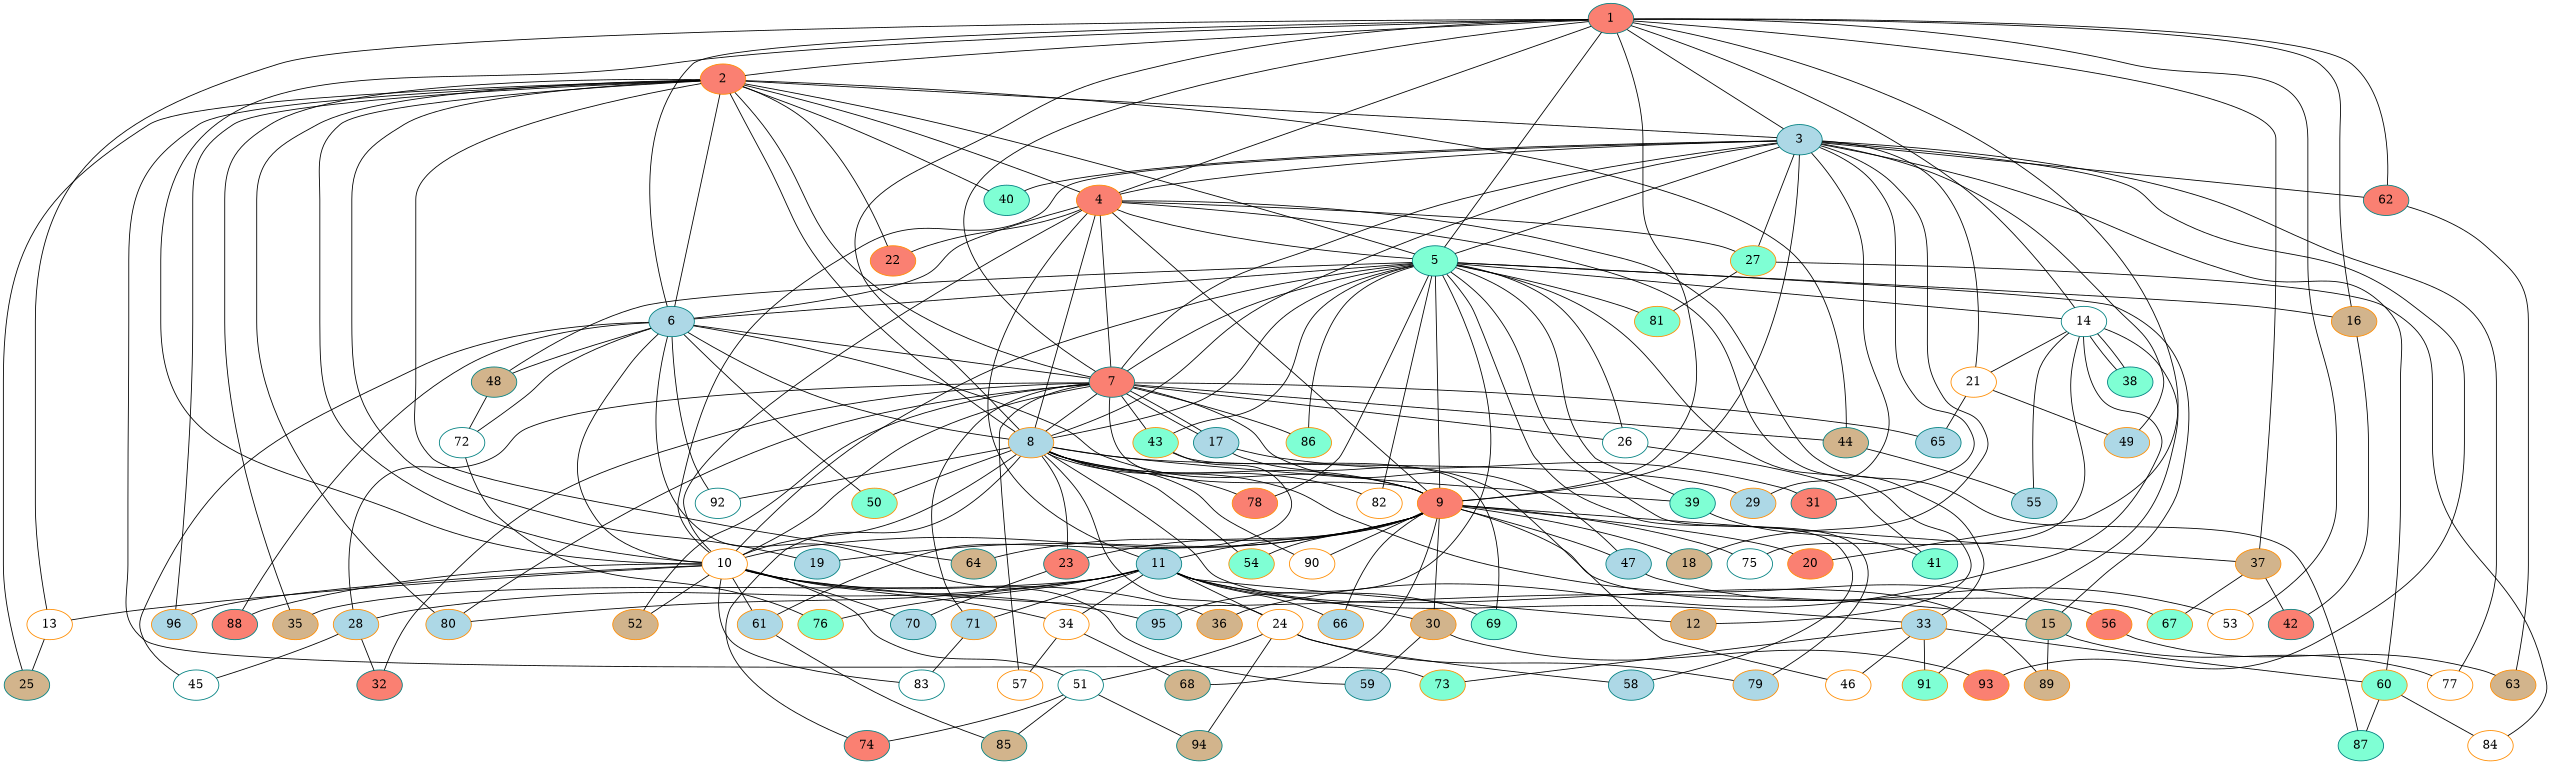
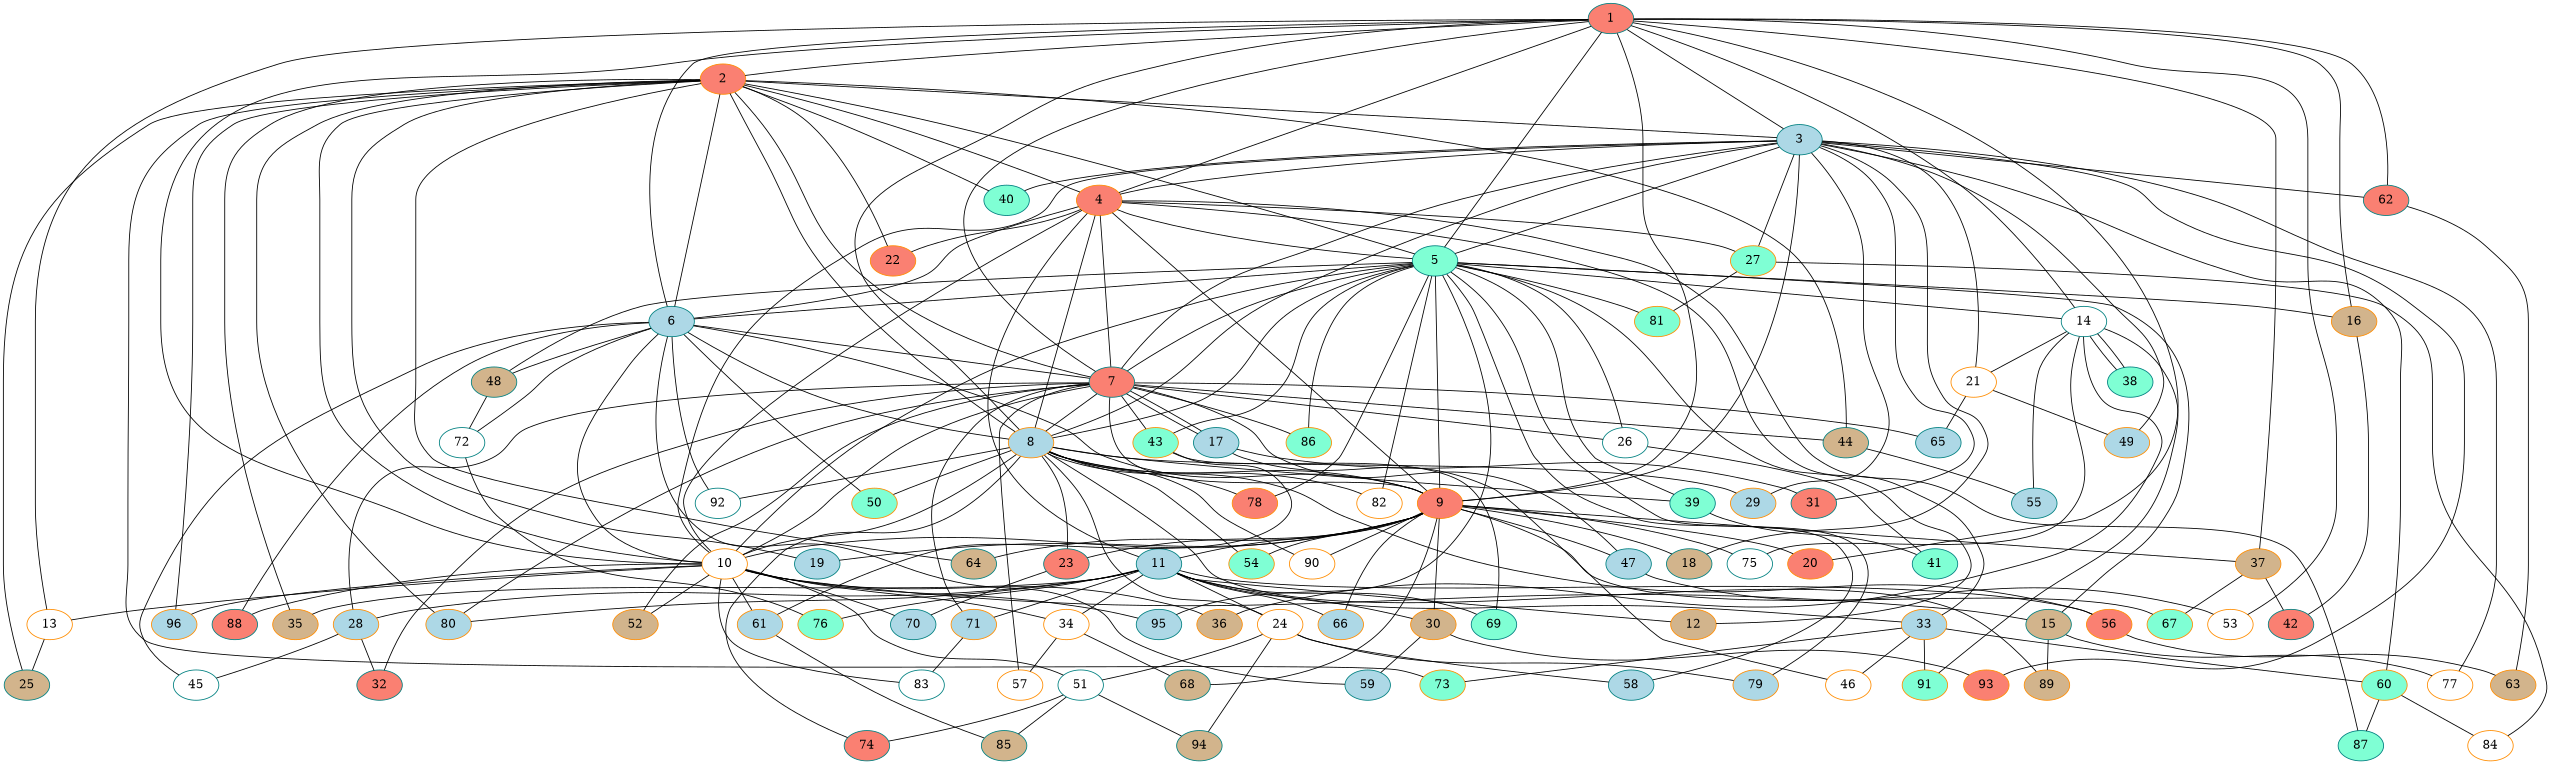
none -> (1636, 587)
